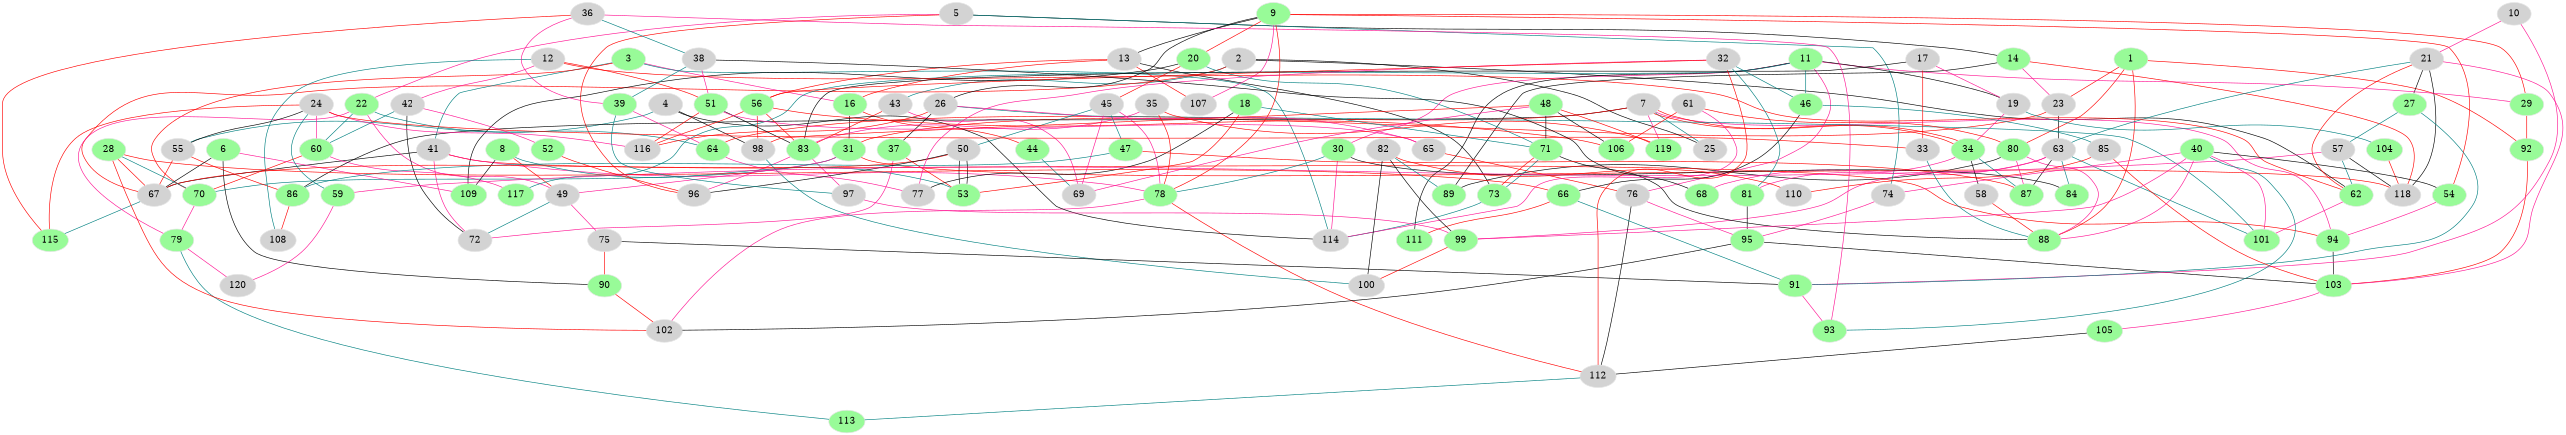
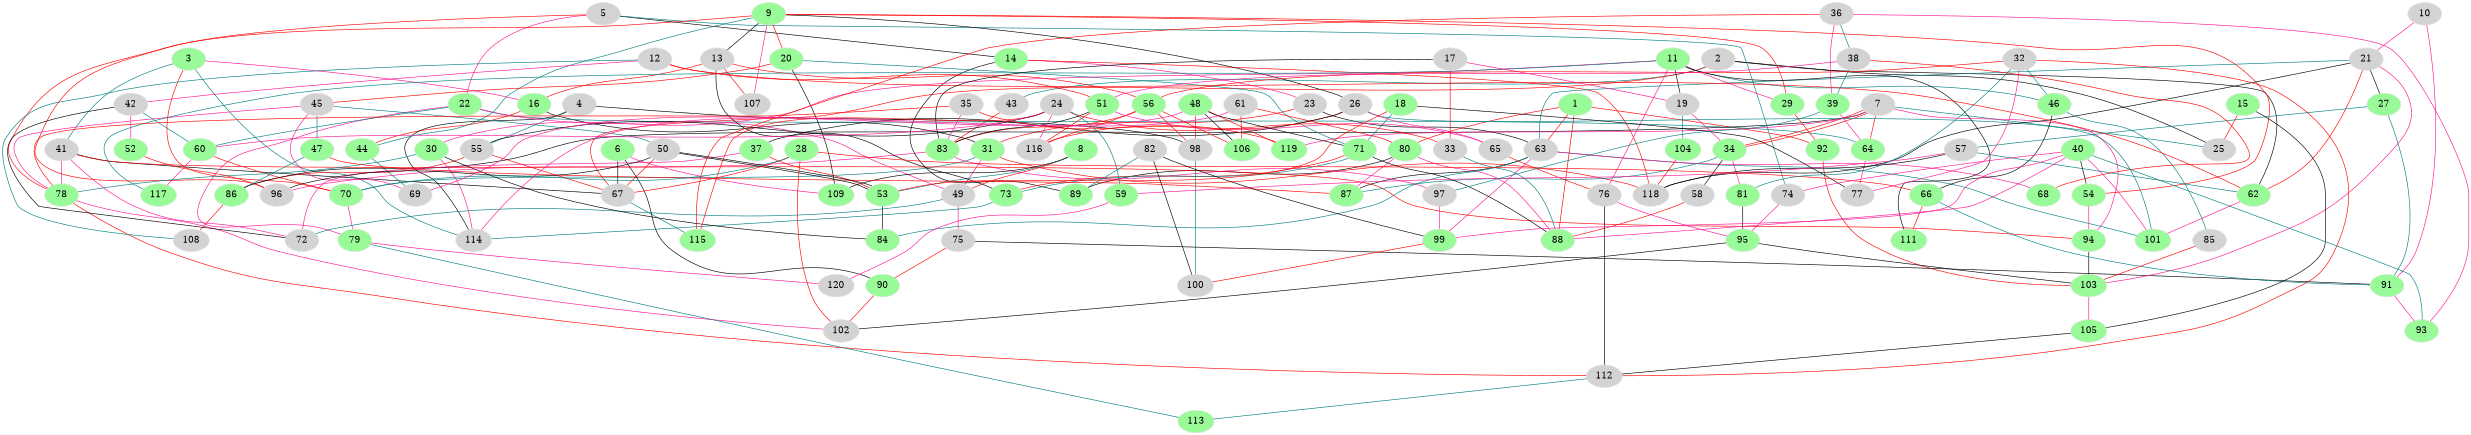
none -> (550, 73)
(2090, 85) -> (1558, 127)
(1212, 86) -> (2185, 102)
none -> (2243, 104)
(1047, 133) -> none
(1794, 195) -> none
none -> (883, 219)
